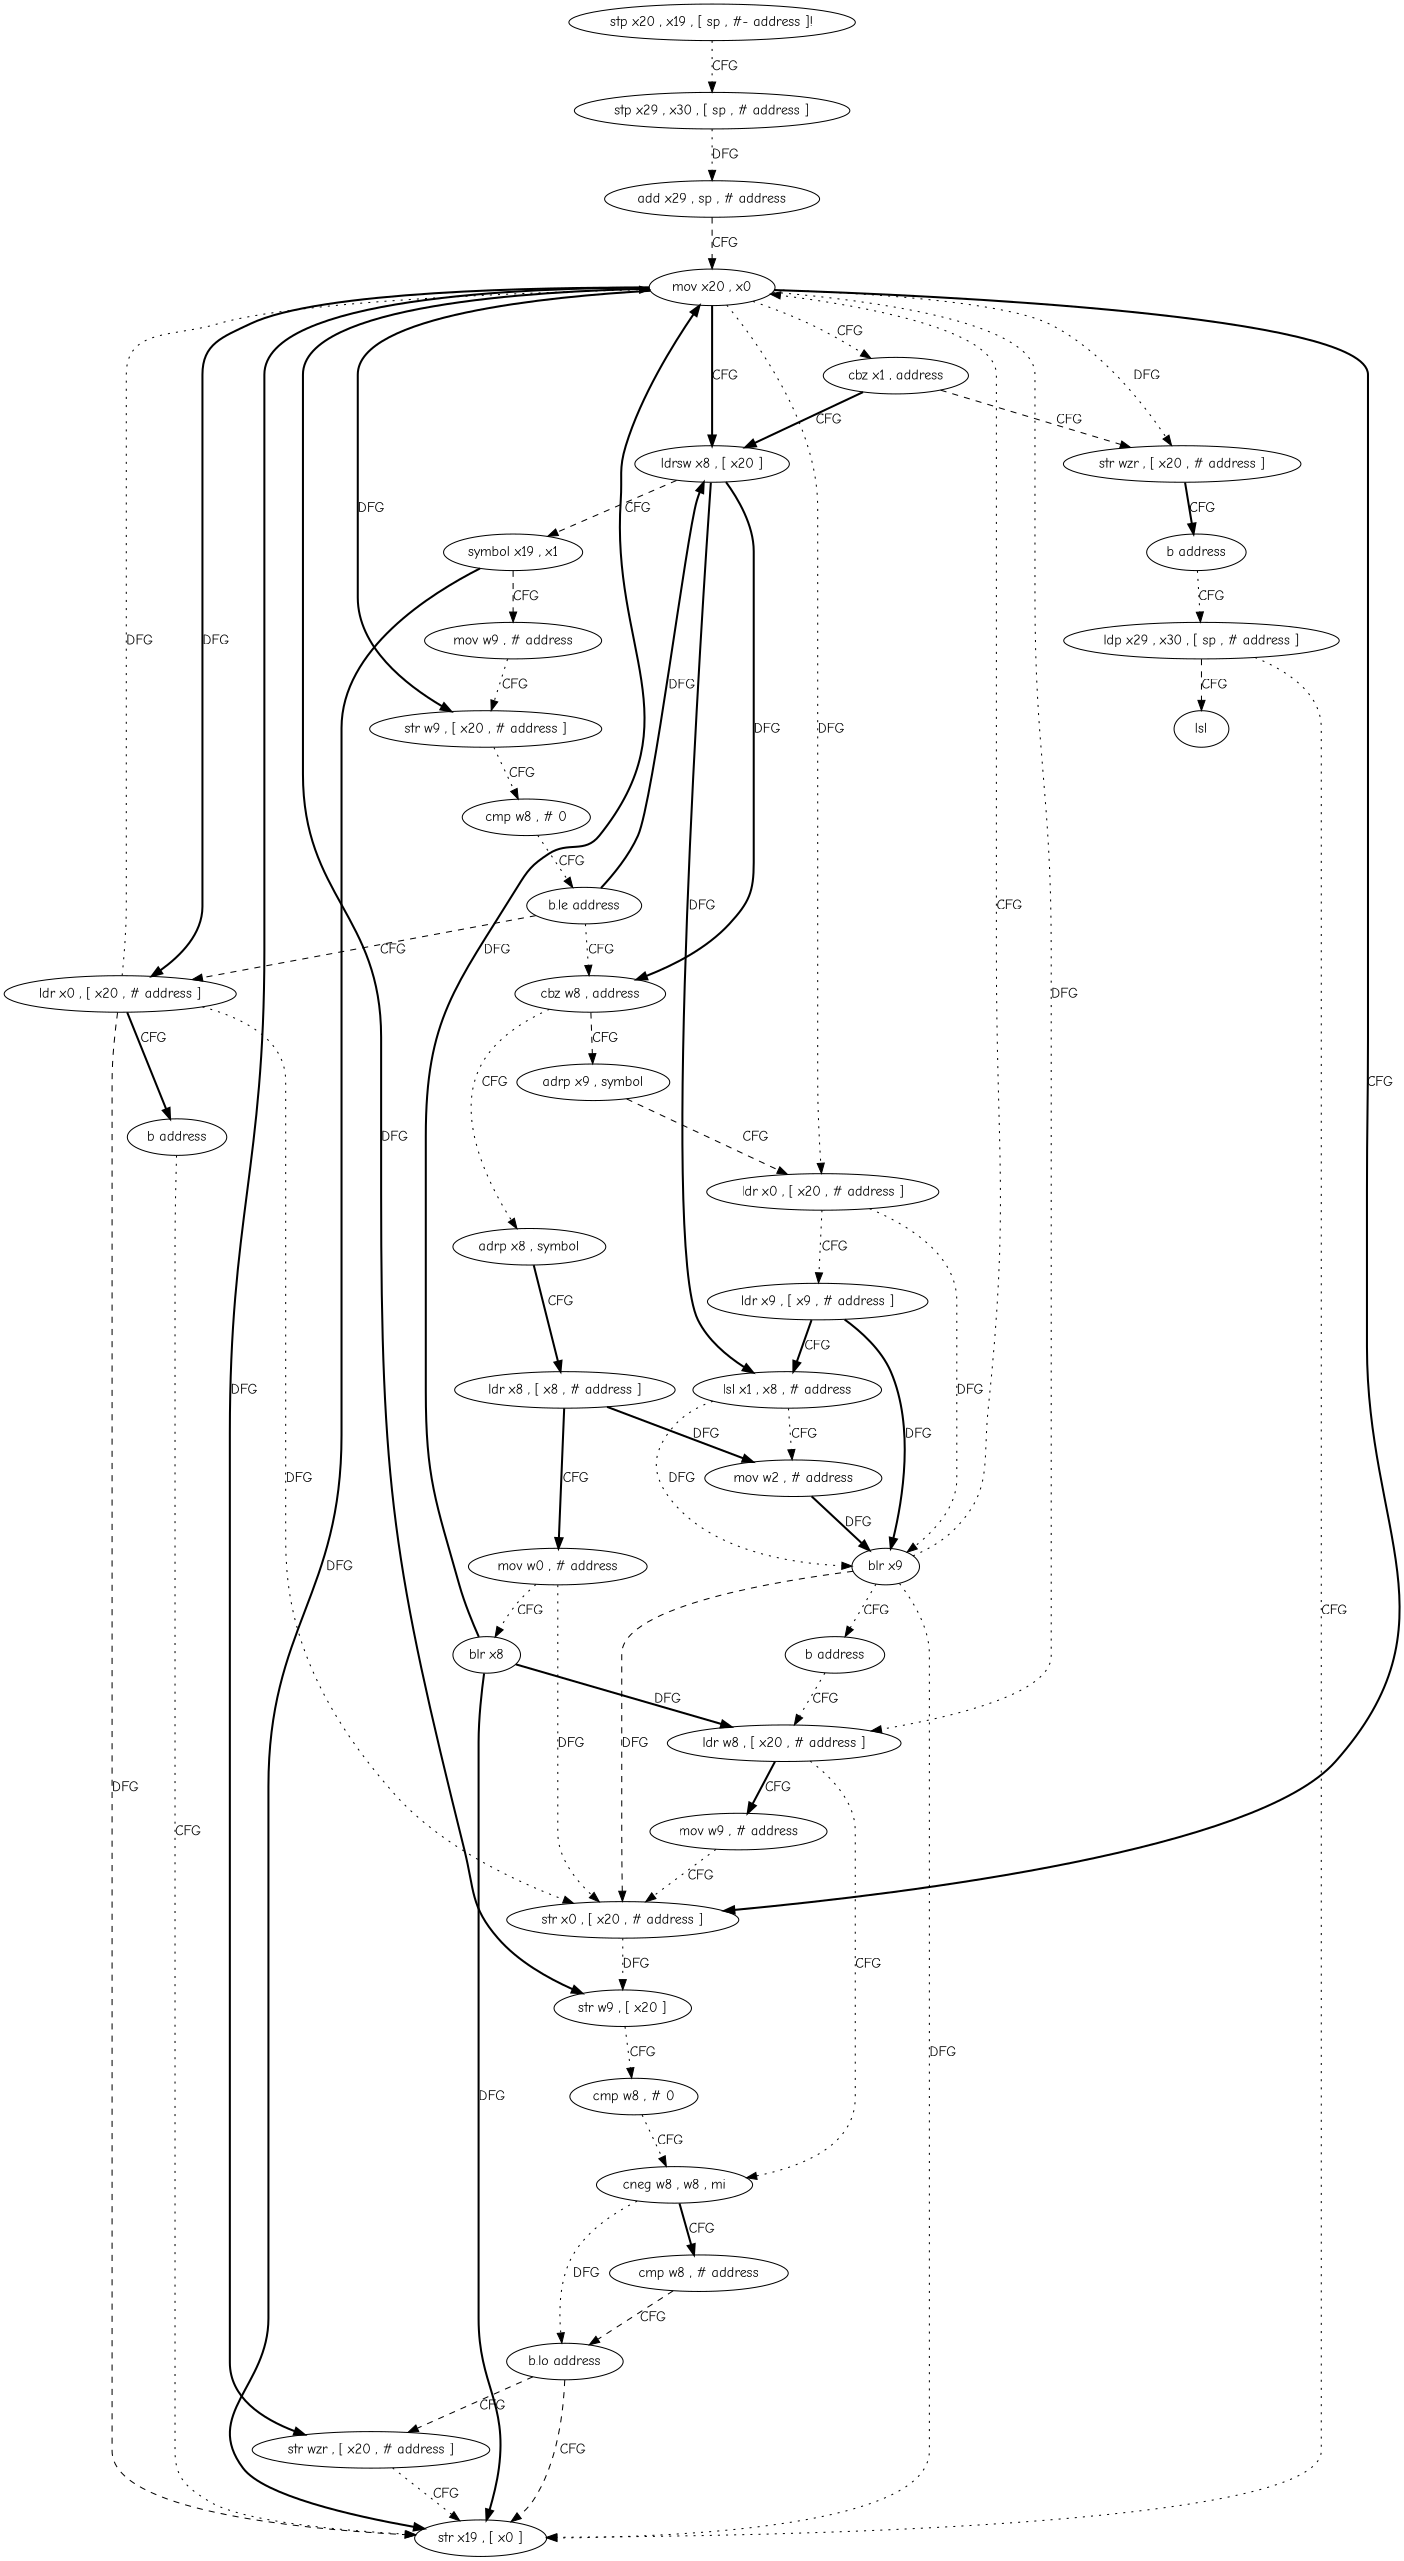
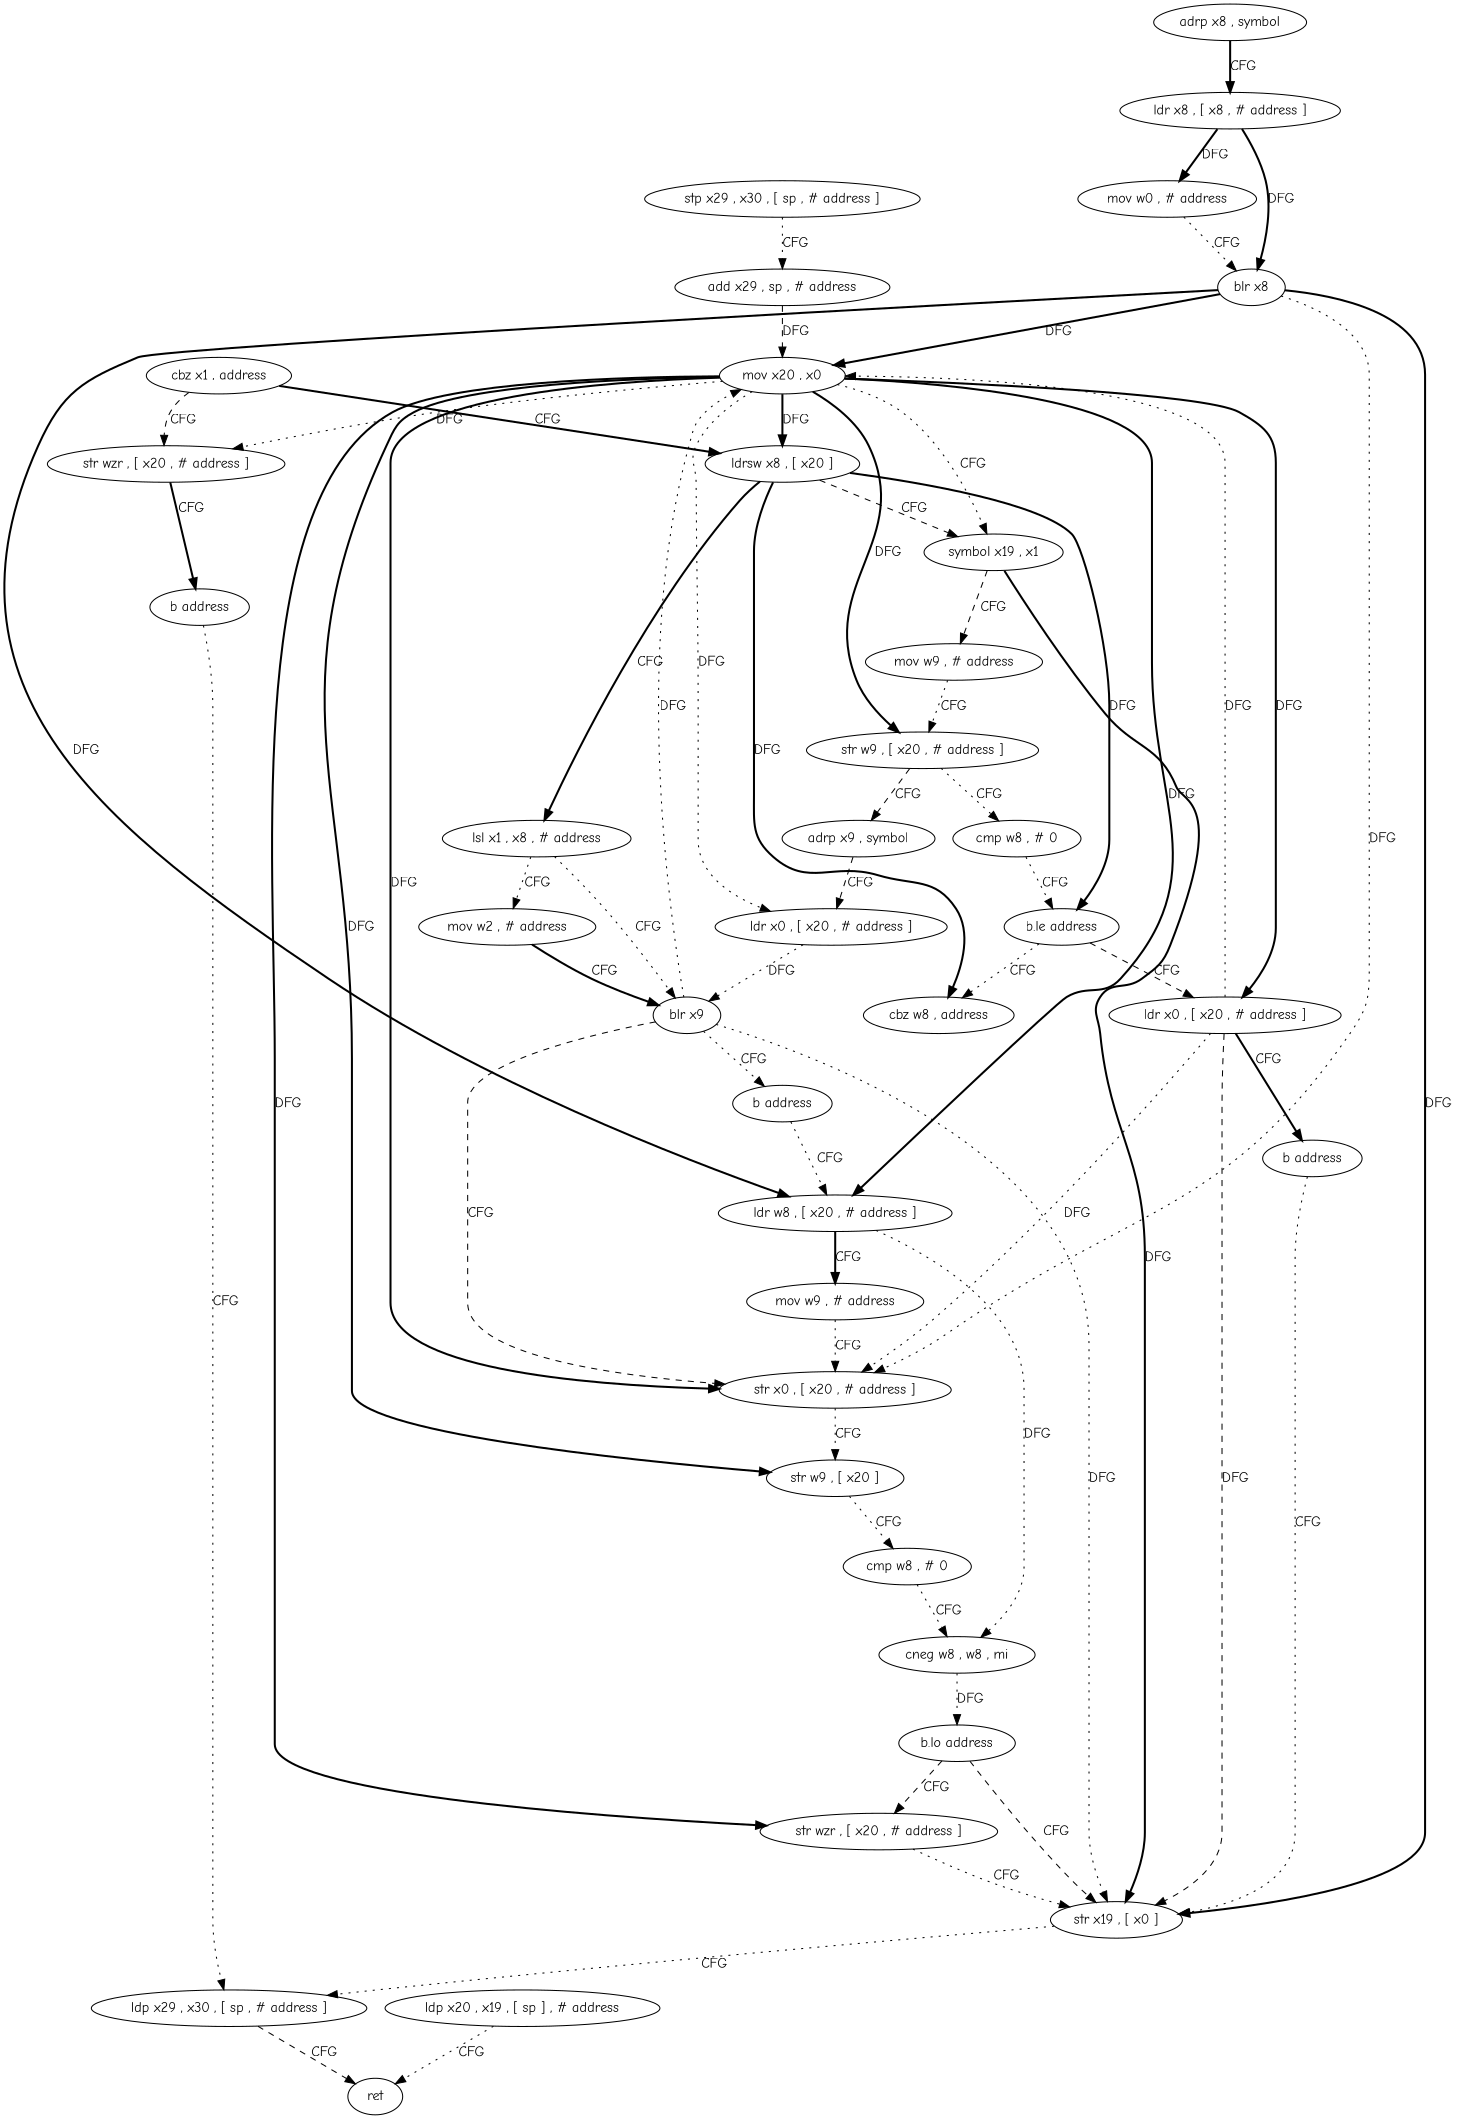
(712, 22) -> none
(726, 155) -> (796, 243)
(725, 243) -> (796, 331)
(809, 324) -> (927, 436)
(725, 376) -> (796, 420)
(665, 696) -> (1095, 603)
(1201, 729) -> (375, 2097)
(702, 906) -> (650, 662)
(1010, 906) -> (673, 706)
(1051, 968) -> (1157, 731)
(592, 1033) -> (893, 790)
(1380, 1082) -> (404, 883)
(472, 1101) -> none
(818, 1302) -> none
(679, 1434) -> (1268, 192)
(576, 1478) -> (1215, 155)
(682, 1478) -> (648, 927)
(859, 1522) -> (605, 971)
(635, 1743) -> (481, 1213)
(558, 1745) -> (1369, 934)
(1321, 1928) -> (696, 1958)
(636, 1964) -> (848, 1434)
(868, 1964) -> (1038, 1434)
none -> (522, 2008)
(699, 2273) -> none
